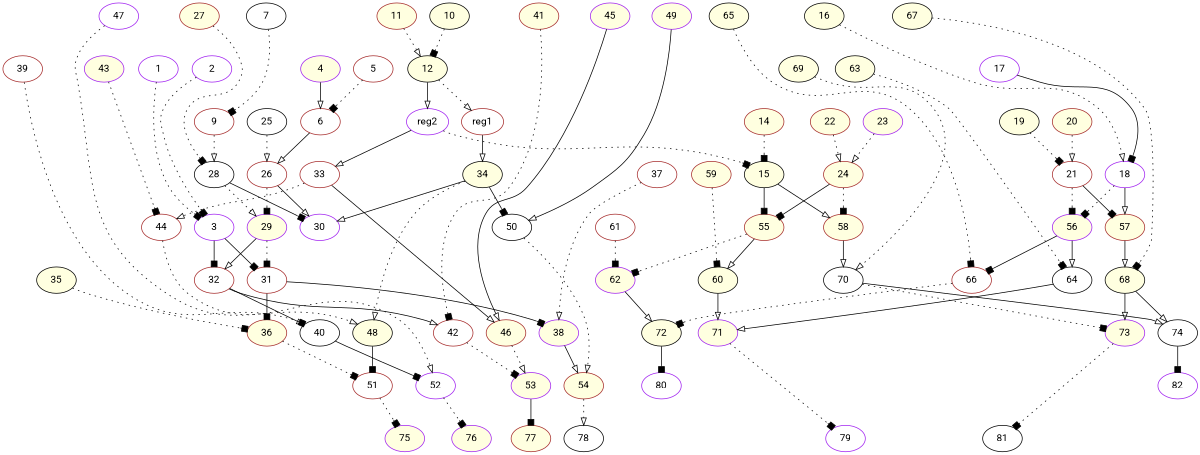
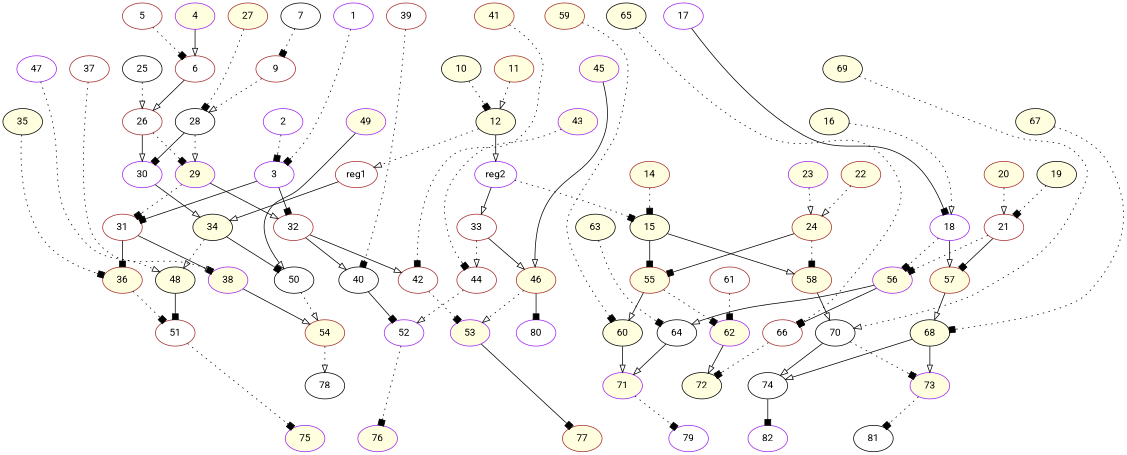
(405, 200) -> (174, 199)
(661, 356) -> (536, 303)
